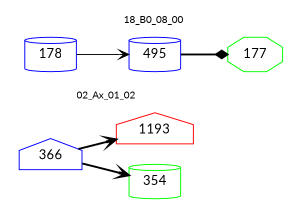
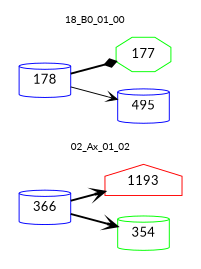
(154, 21) -> (95, 21)
(198, 54) -> (88, 69)
(51, 156) -> (45, 207)
